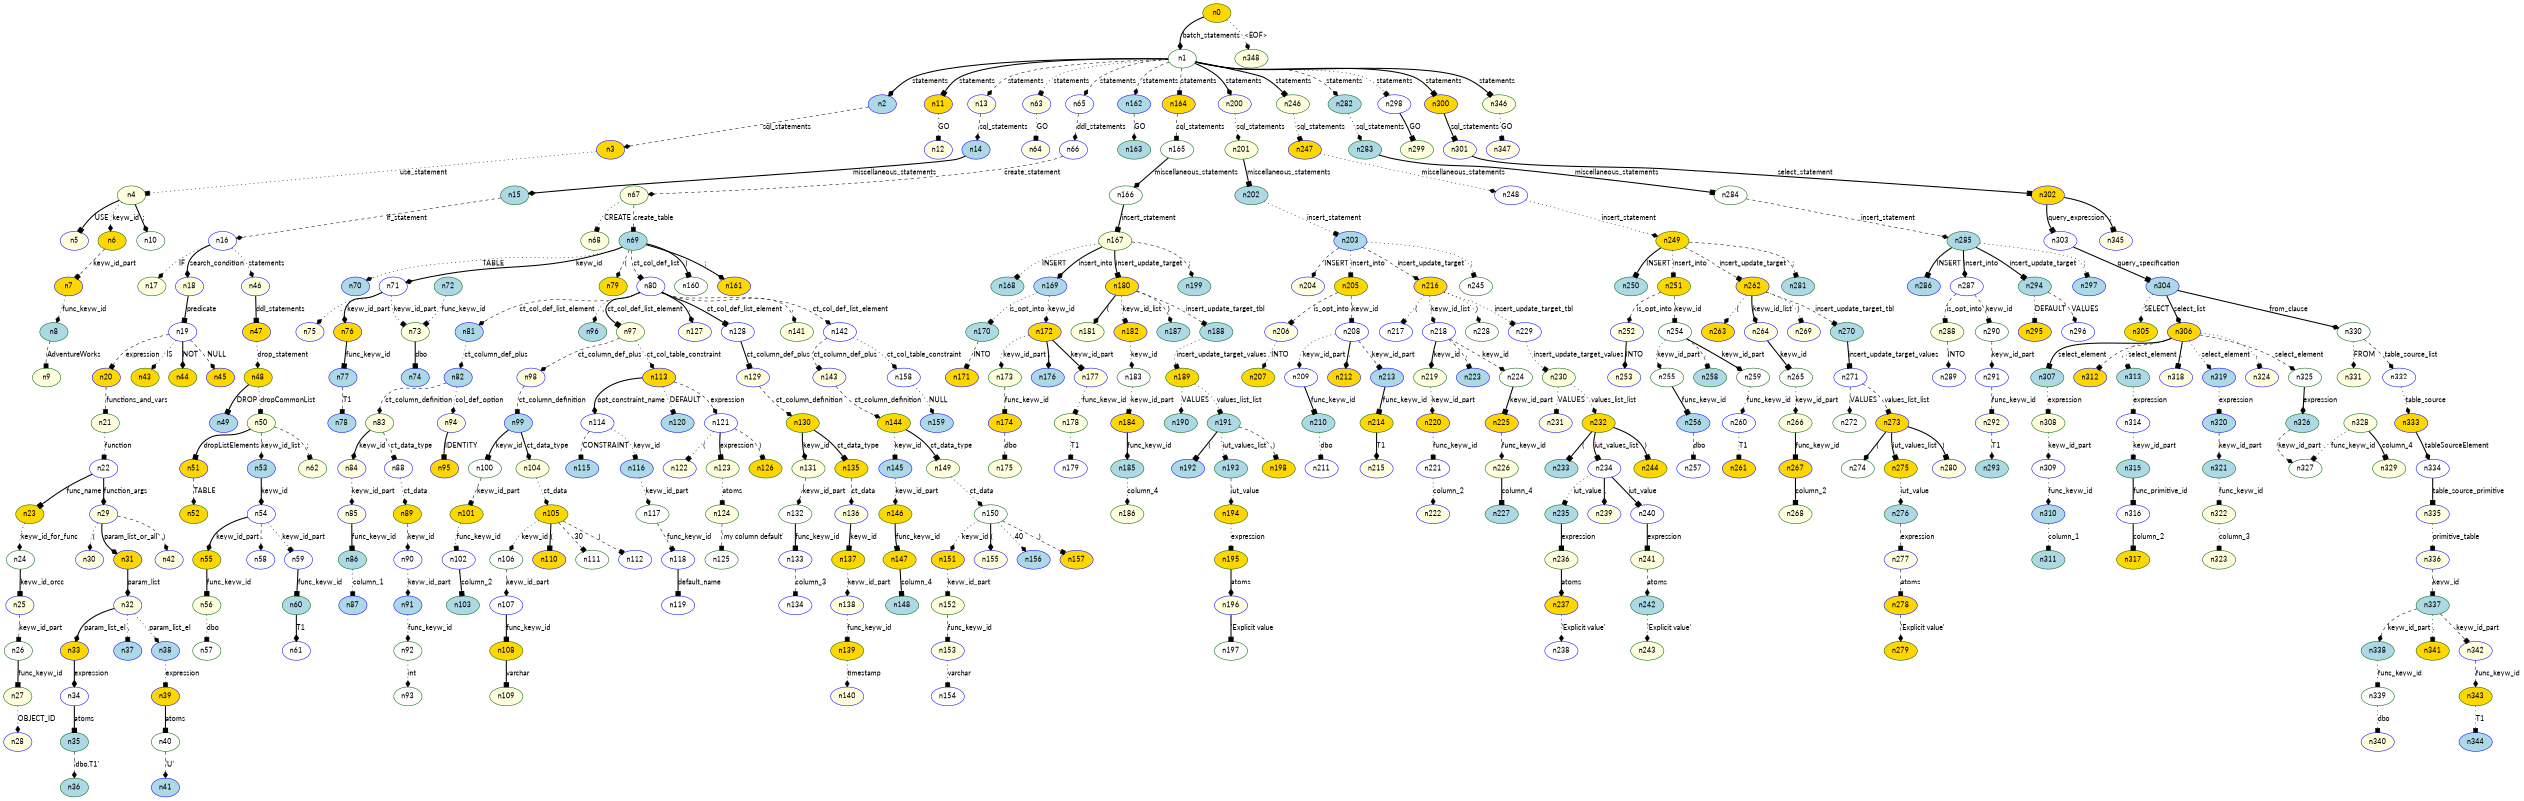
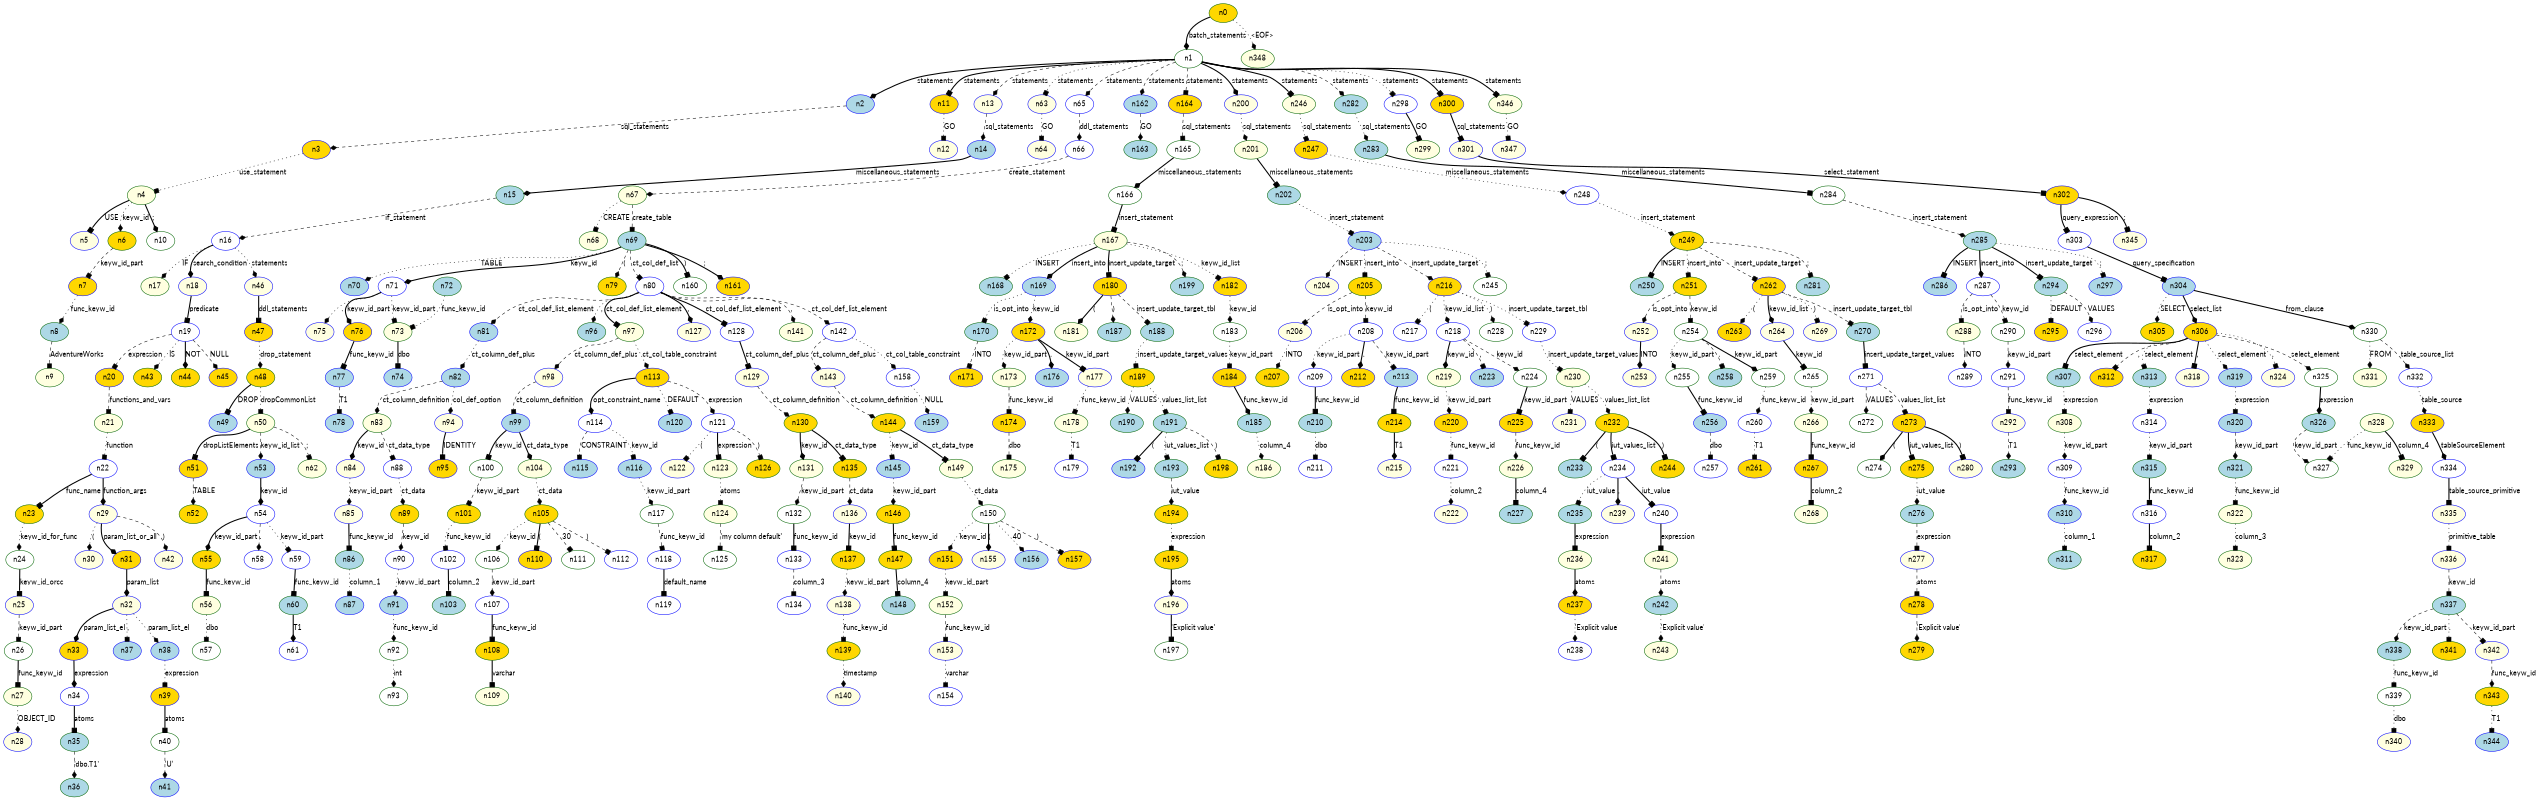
(1122, 307) -> (1177, 257)
(2160, 491) -> (2172, 491)
